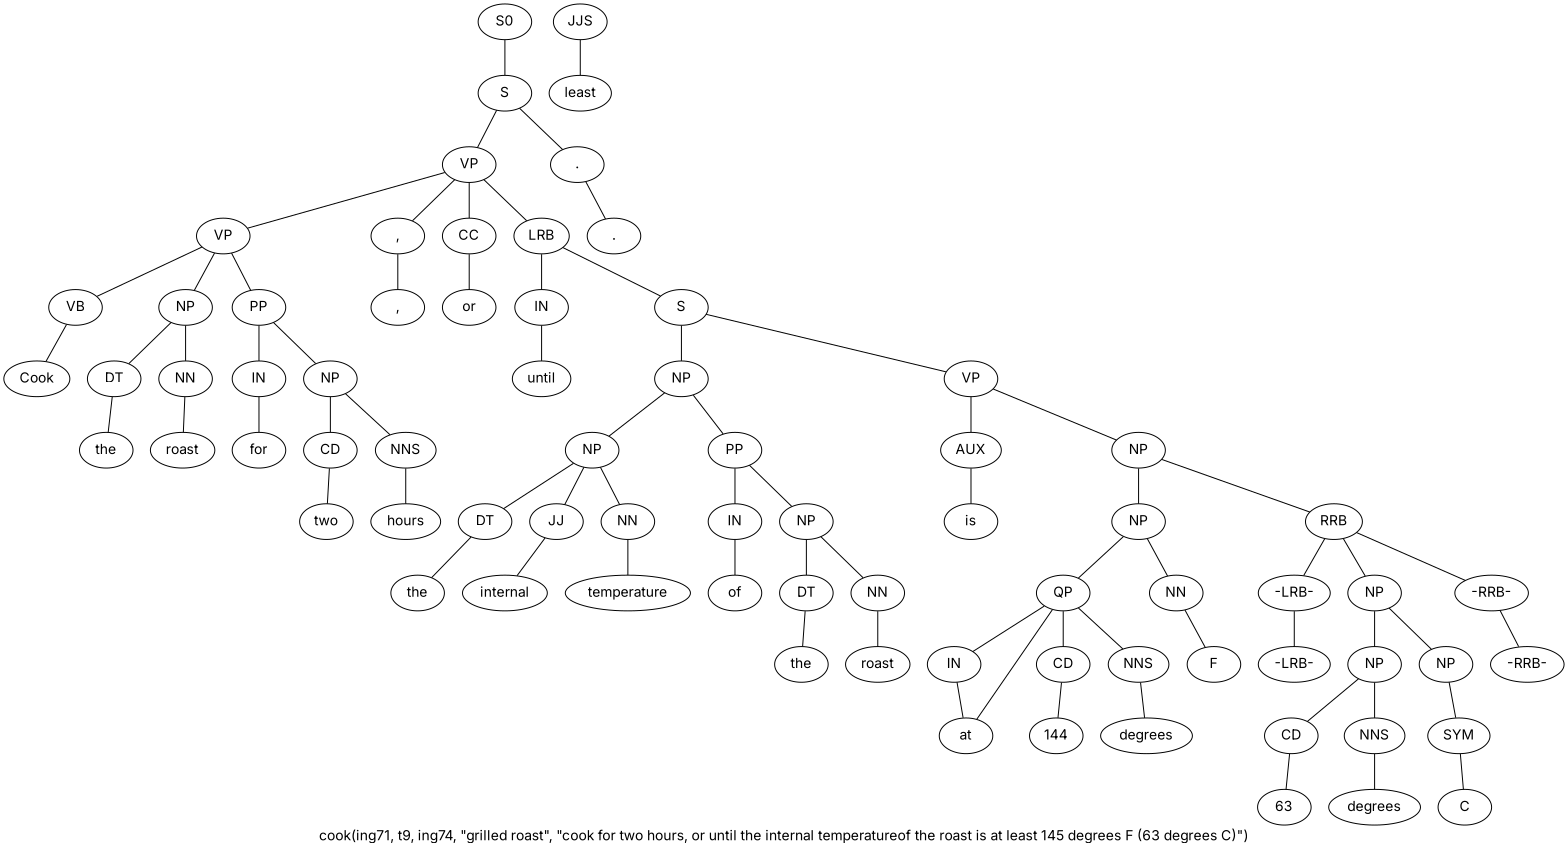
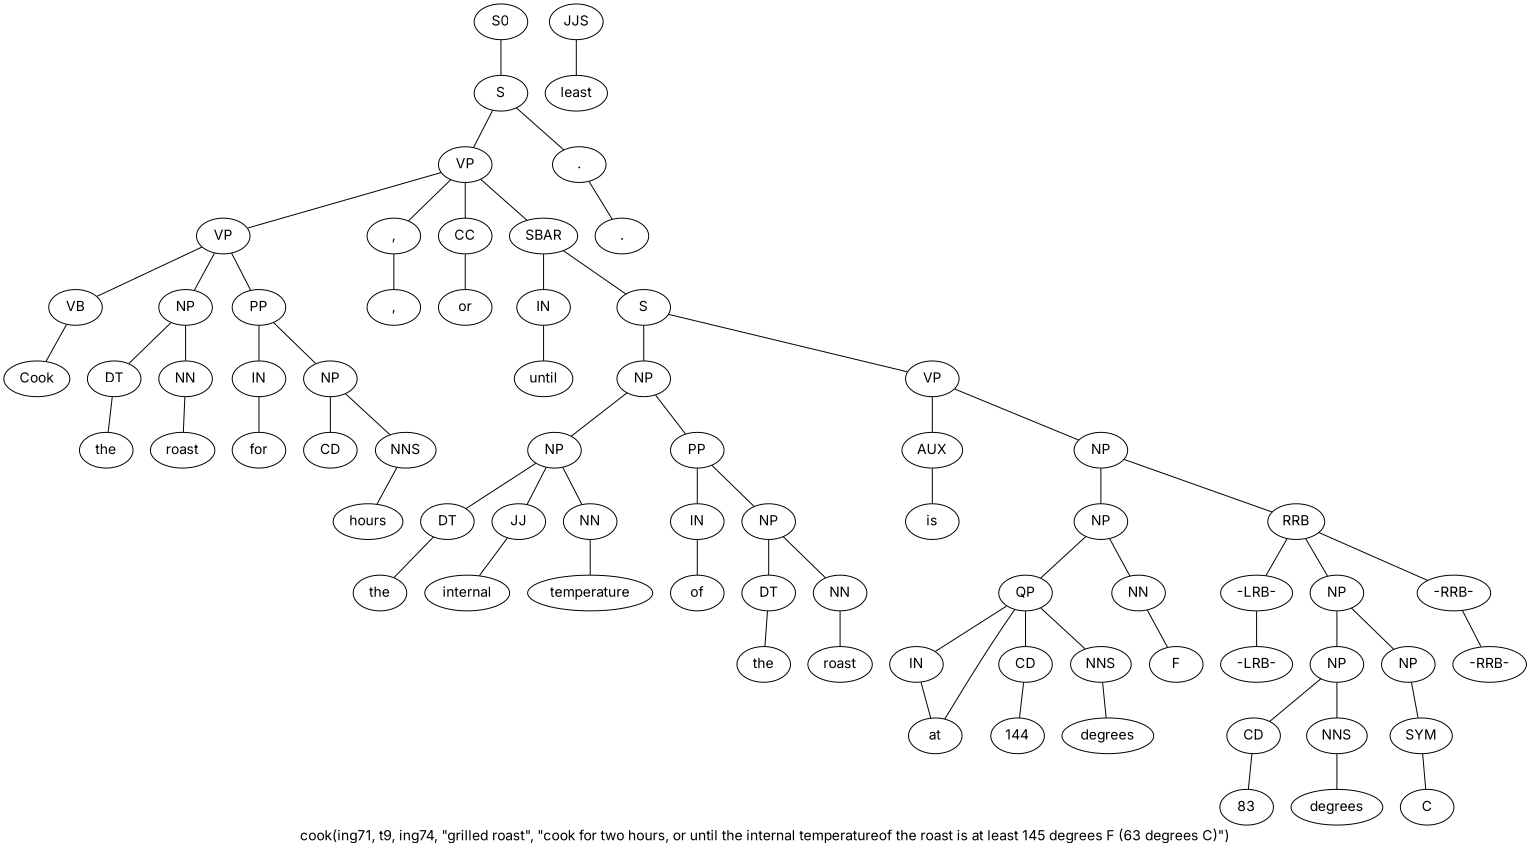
(542, 236) -> (544, 236)
(326, 522) -> none
(1284, 807) -> (1247, 807)
